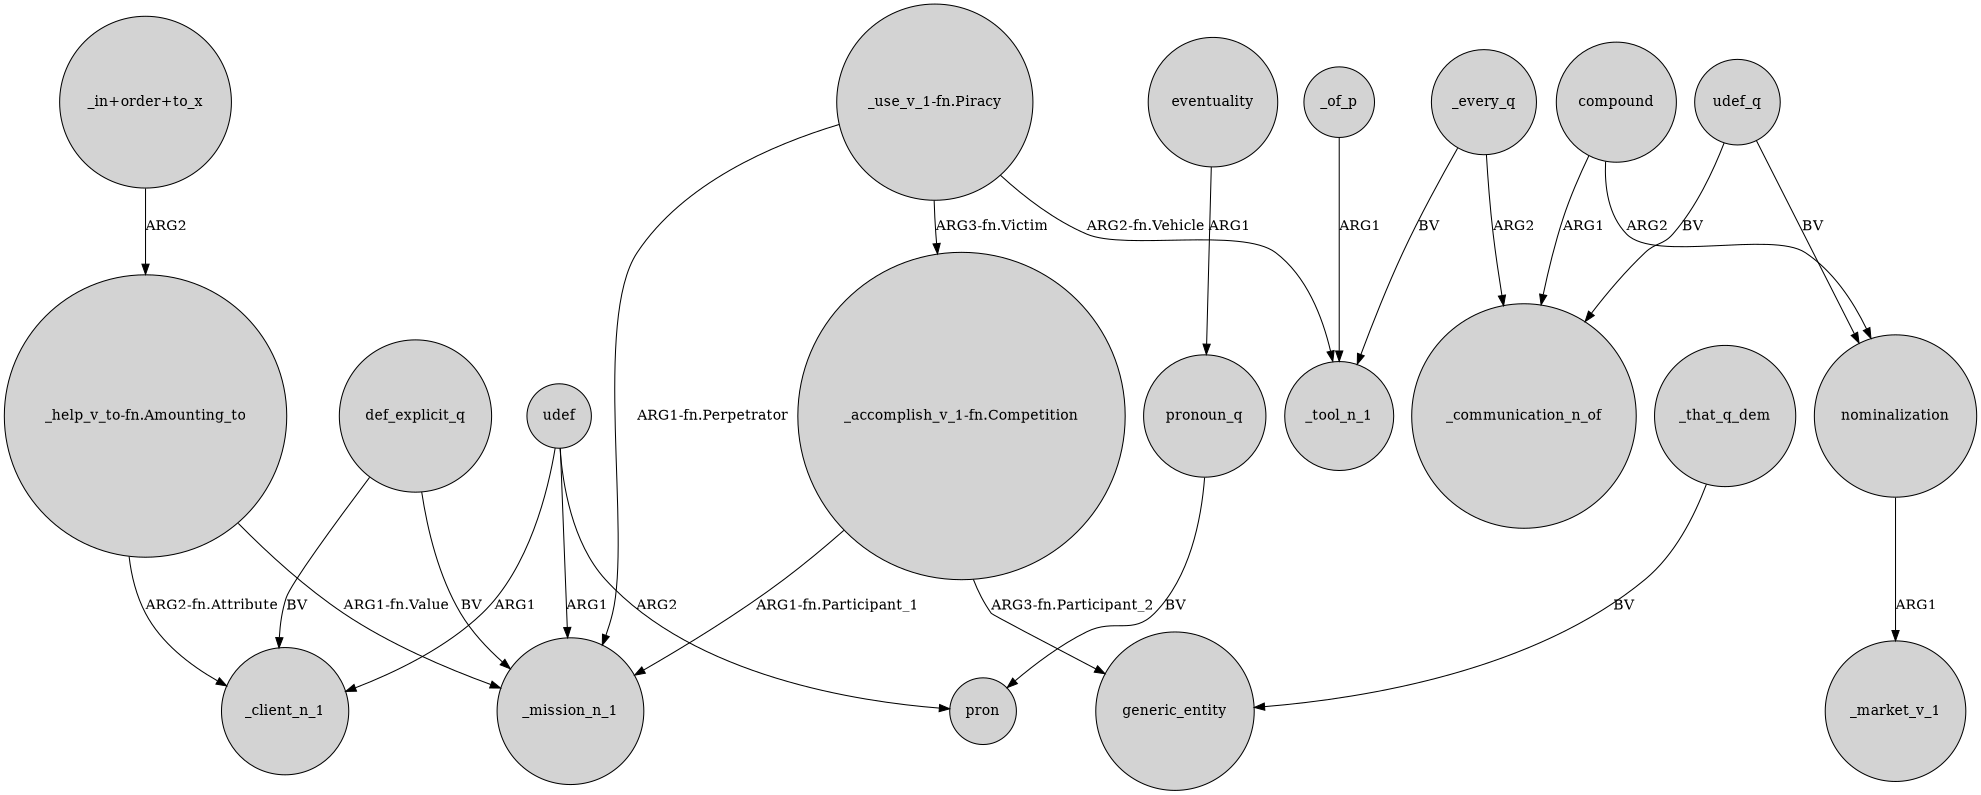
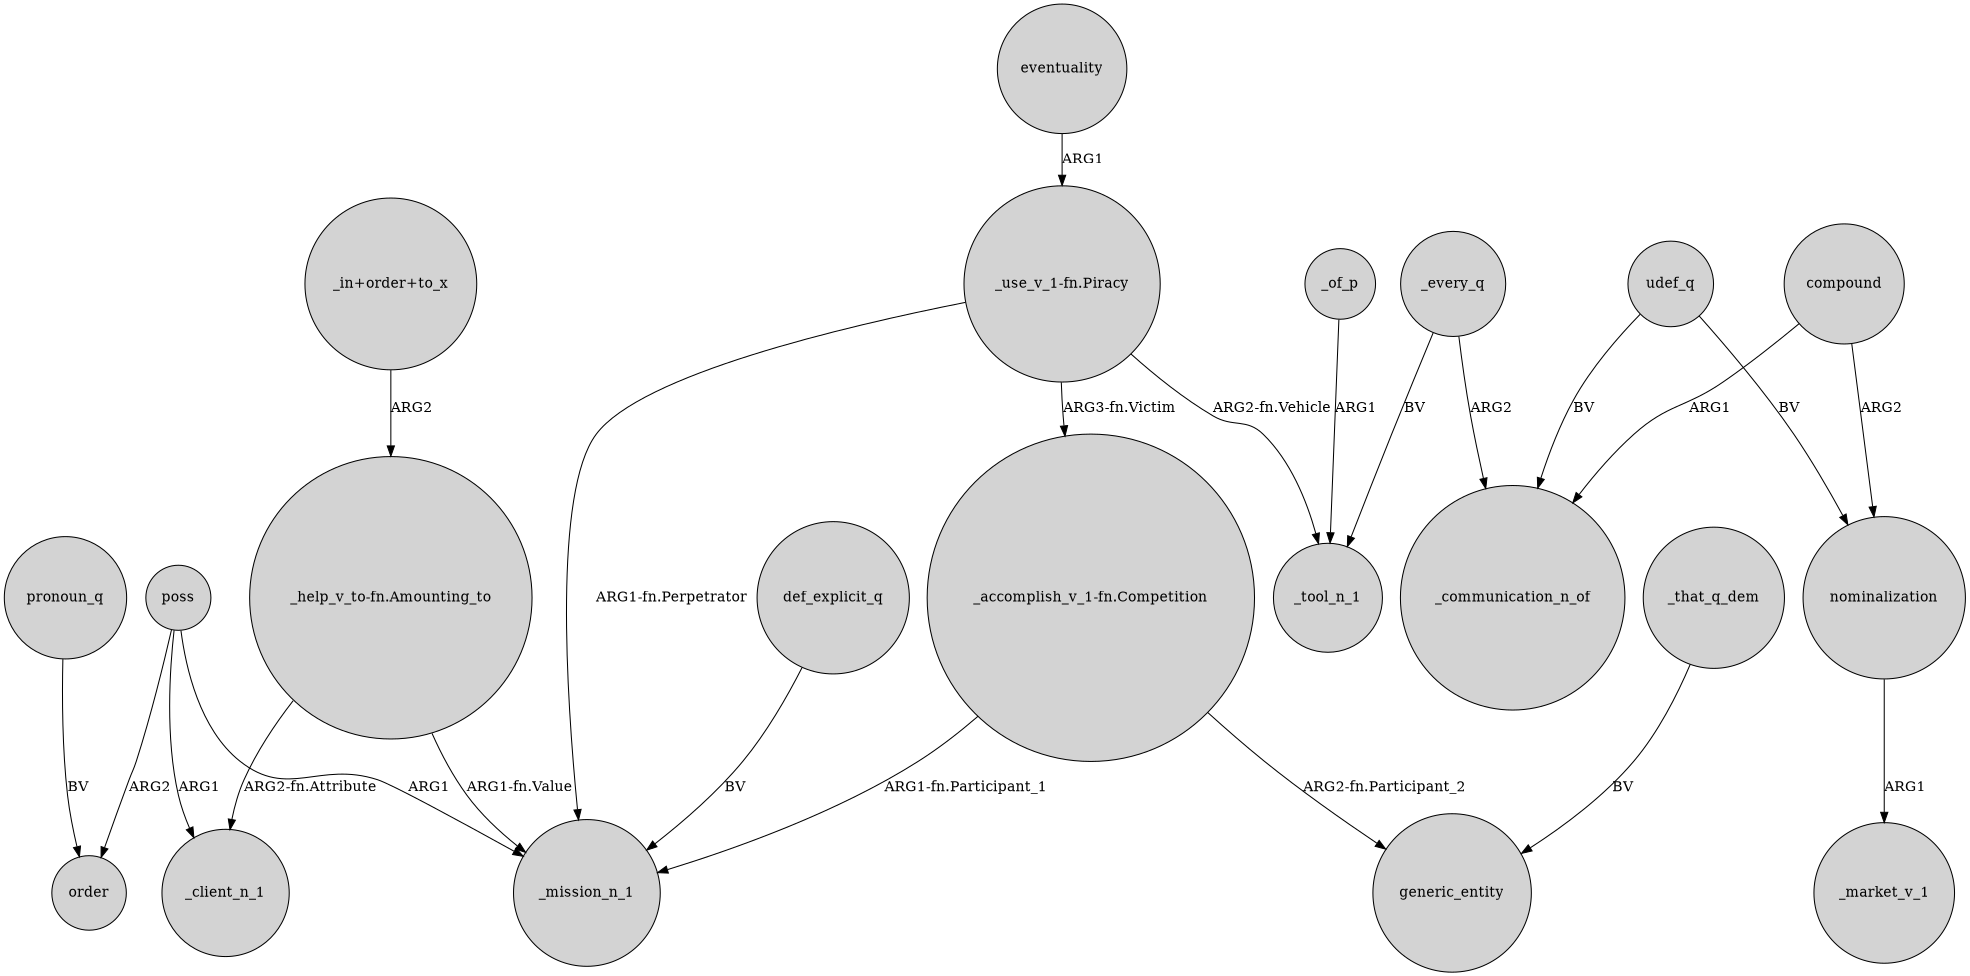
(1209, 256) -> (1062, 154)
(559, 416) -> (178, 598)
(314, 553) -> none
(1073, 606) -> (1385, 787)
(983, 711) -> (89, 893)
